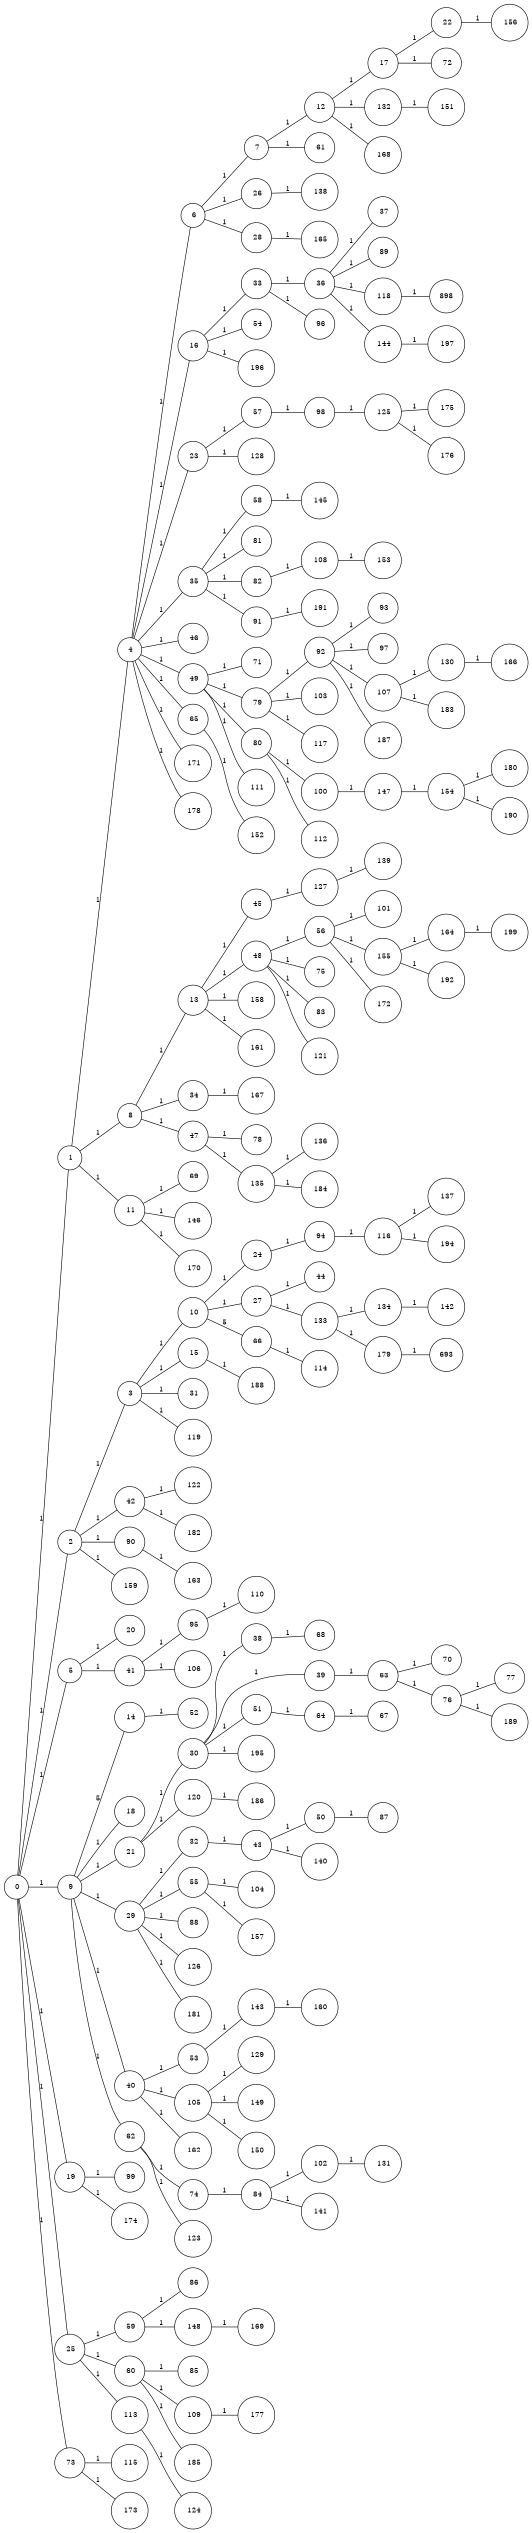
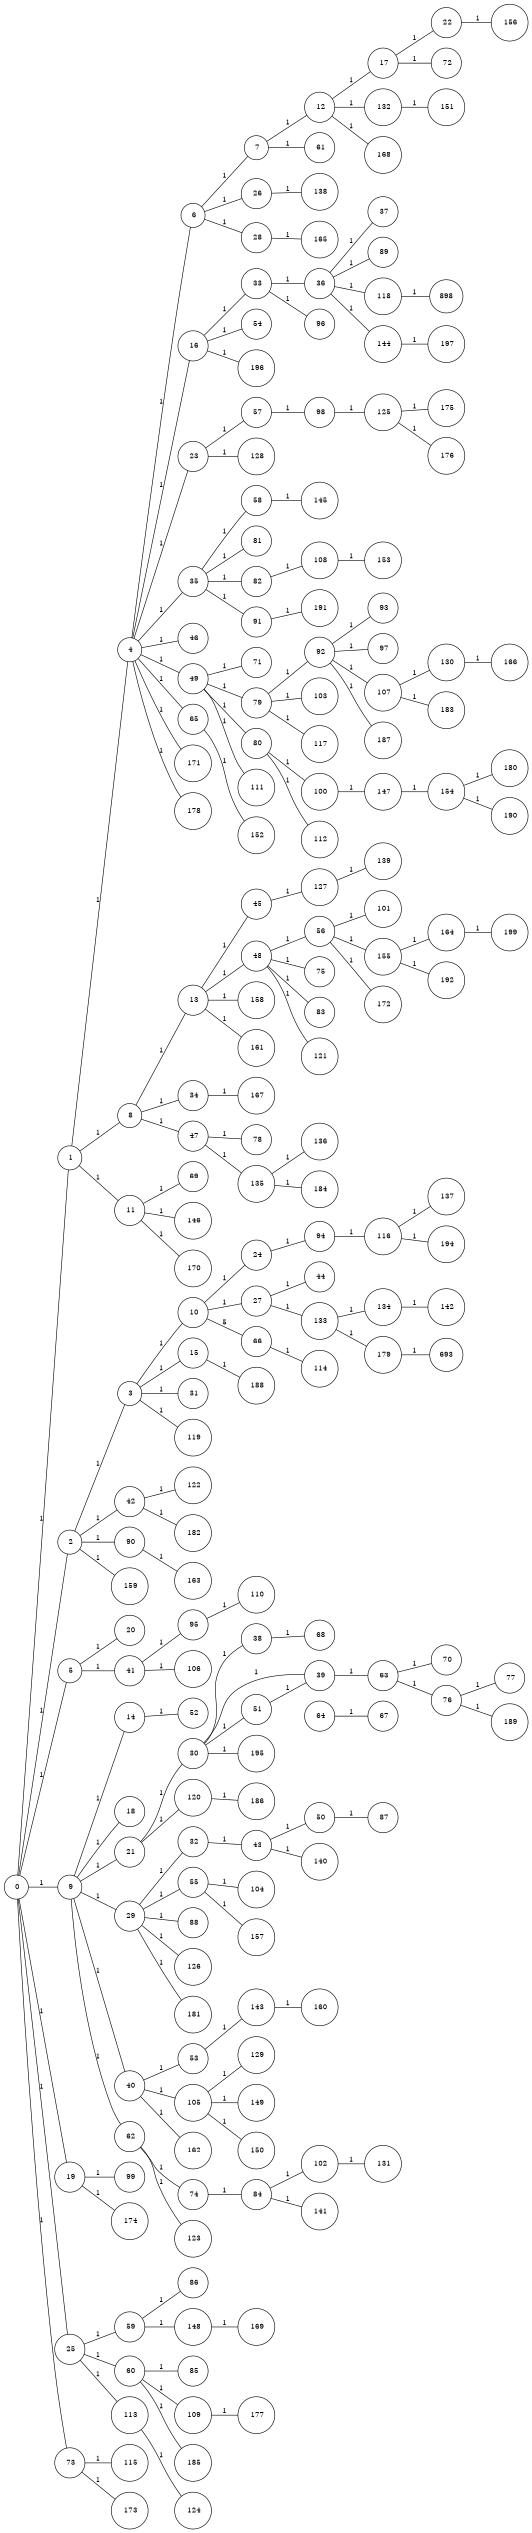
(288, 1715) -> (288, 1693)
(98, 1799) -> (98, 1799)
